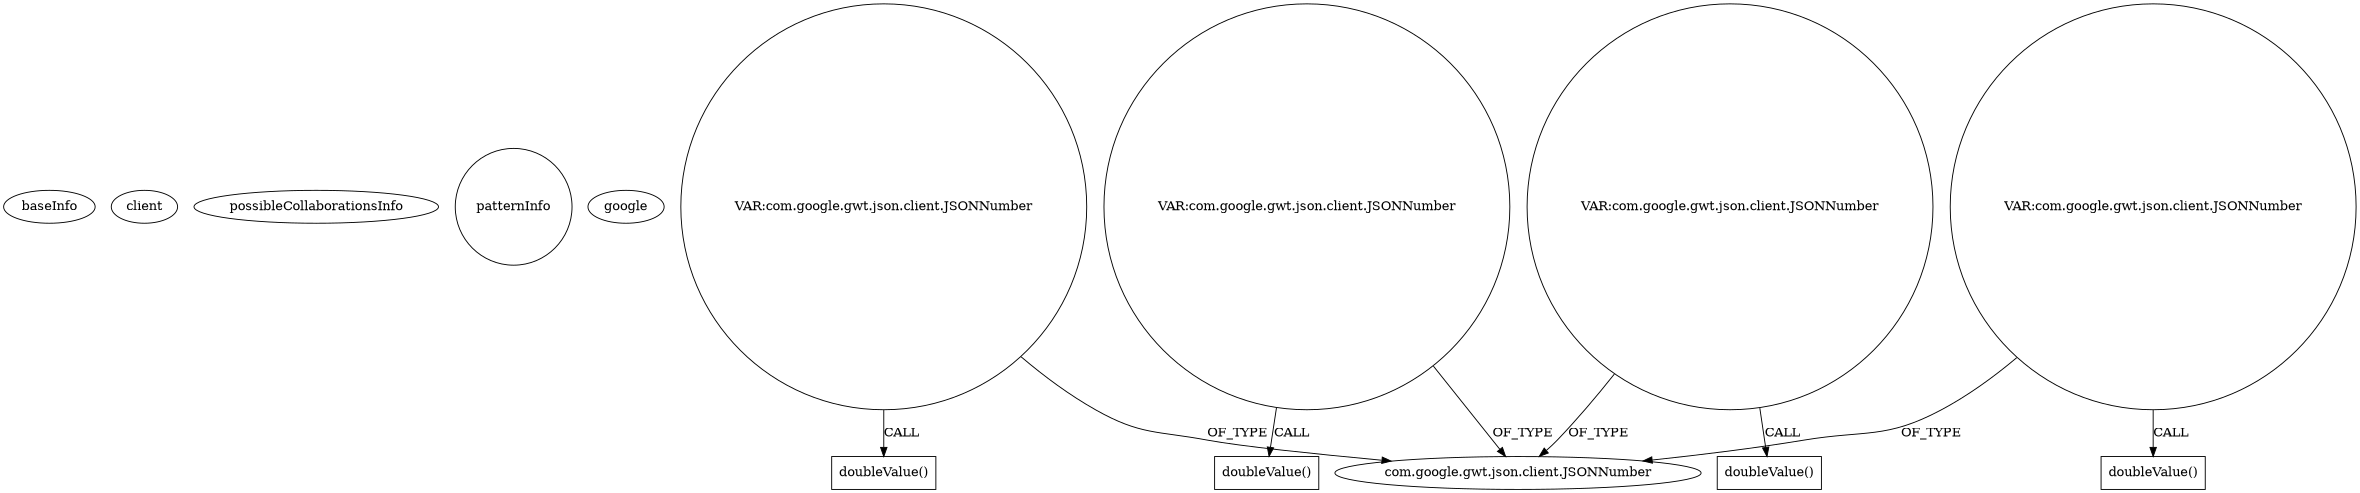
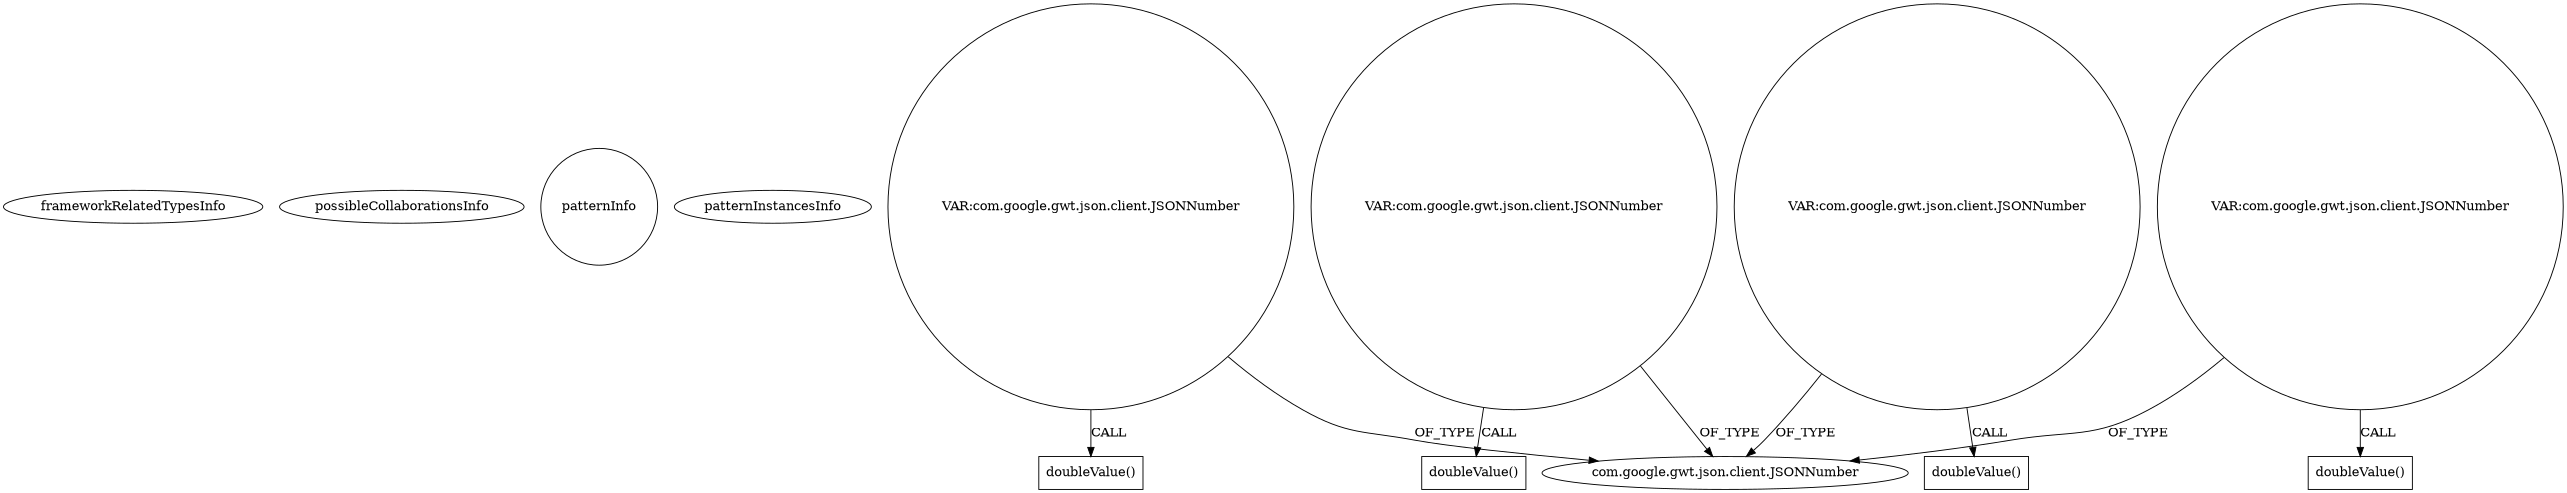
(49, 207) -> none
(144, 207) -> (133, 207)
(626, 207) -> (773, 207)
